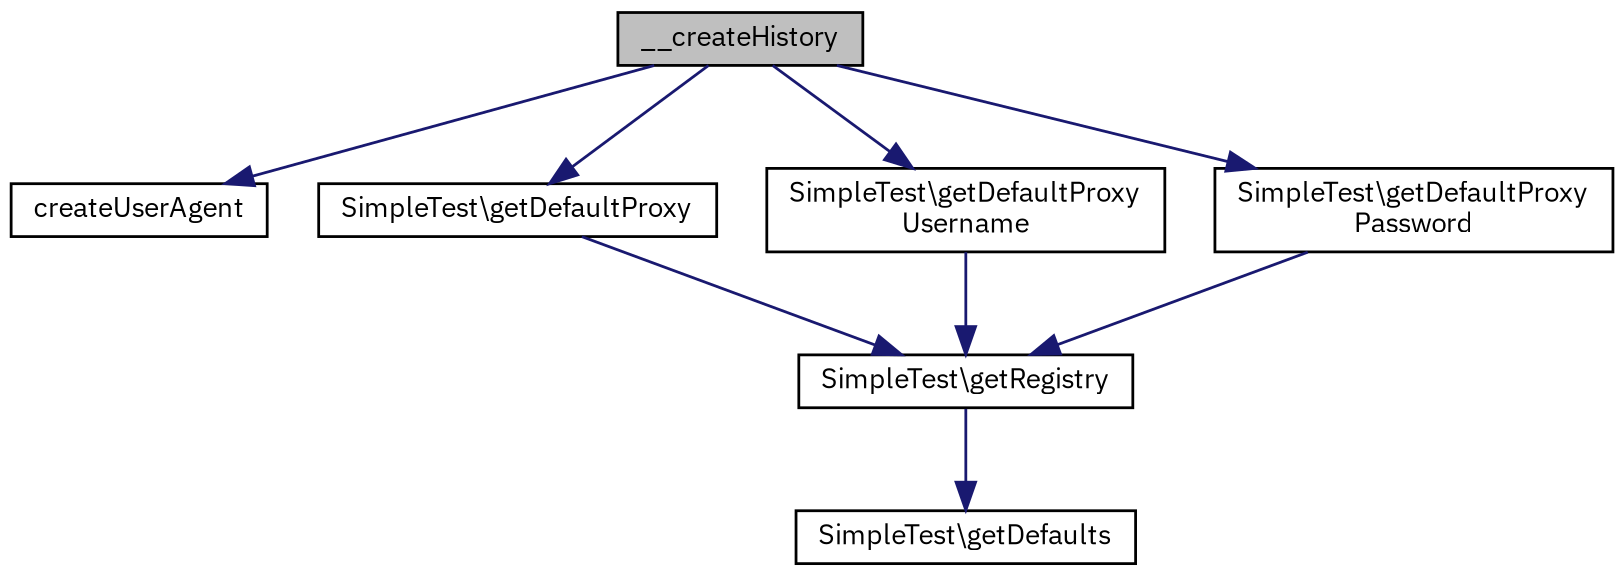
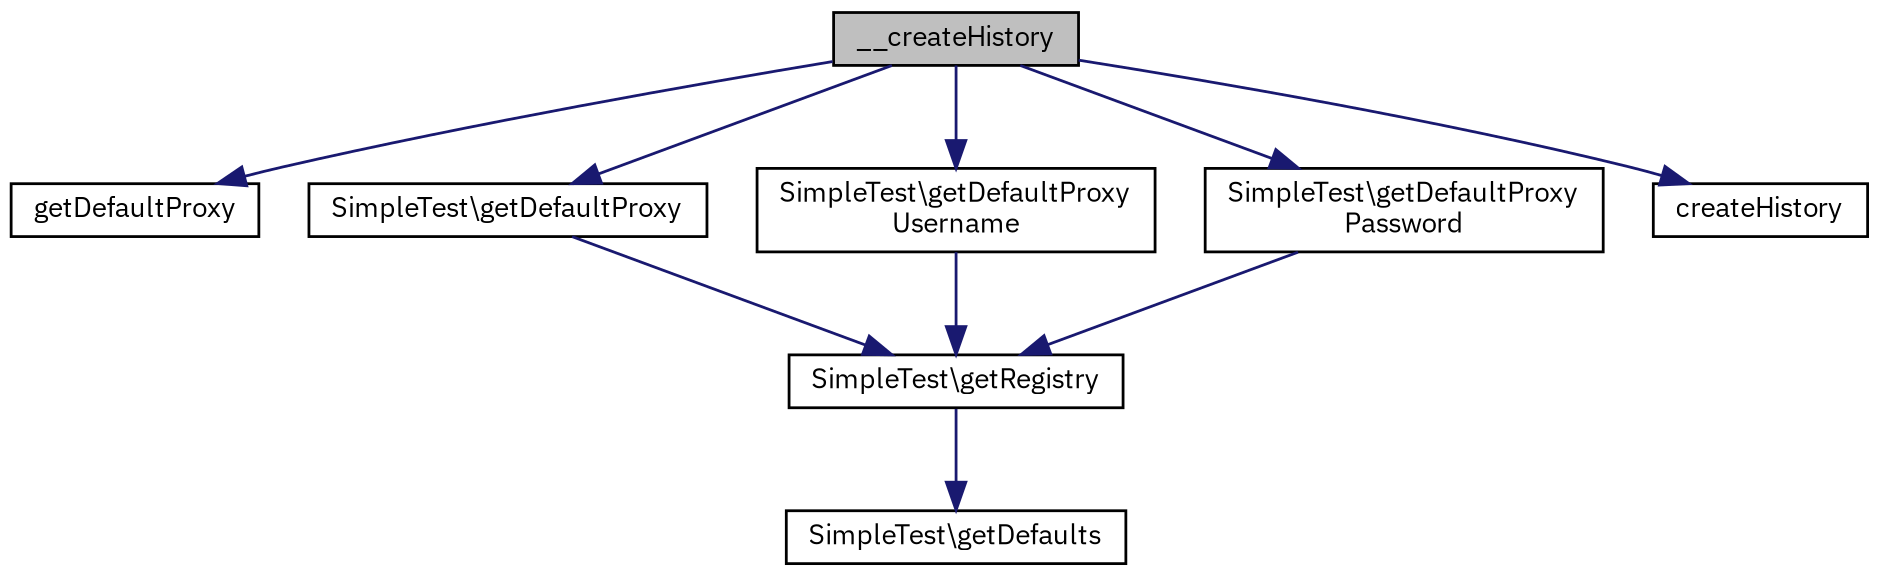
(139, 210) -> (135, 210)
none -> (1760, 210)
